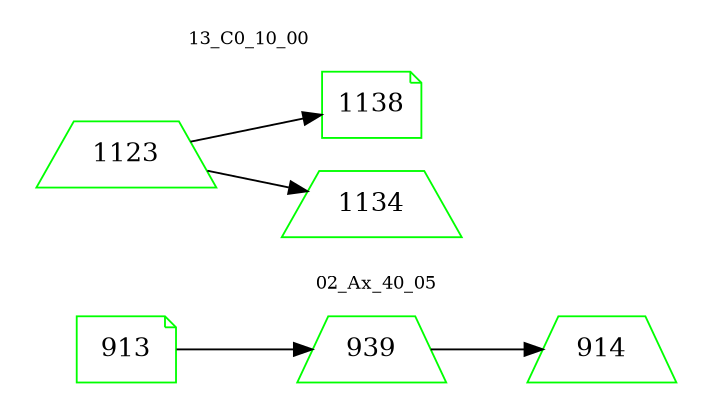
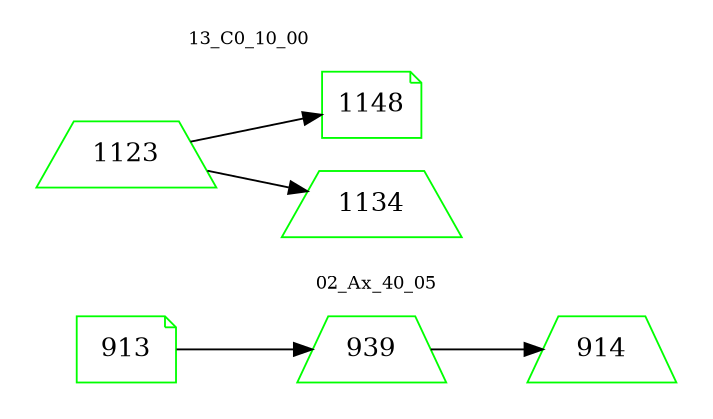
(372, 105) -> (372, 105)
